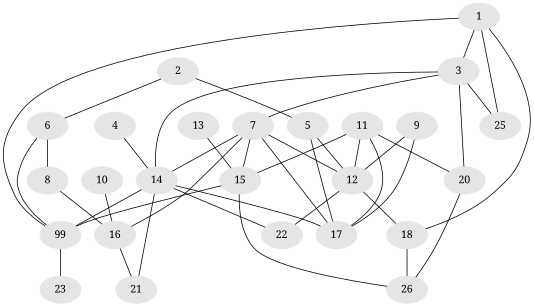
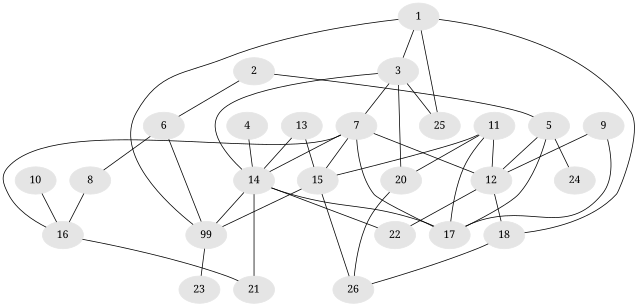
none -> (278, 153)
none -> (575, 180)
